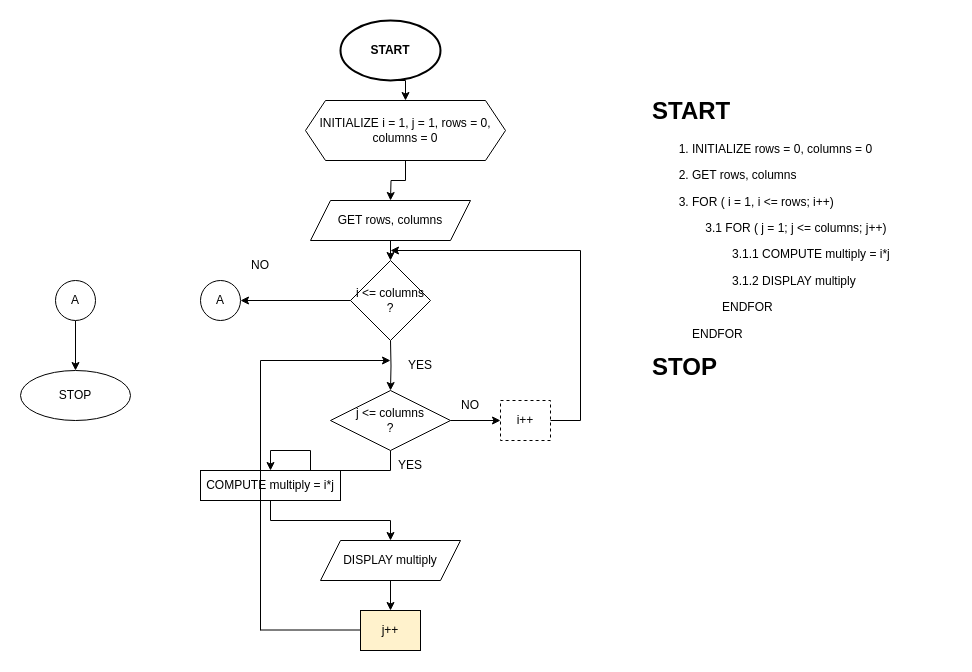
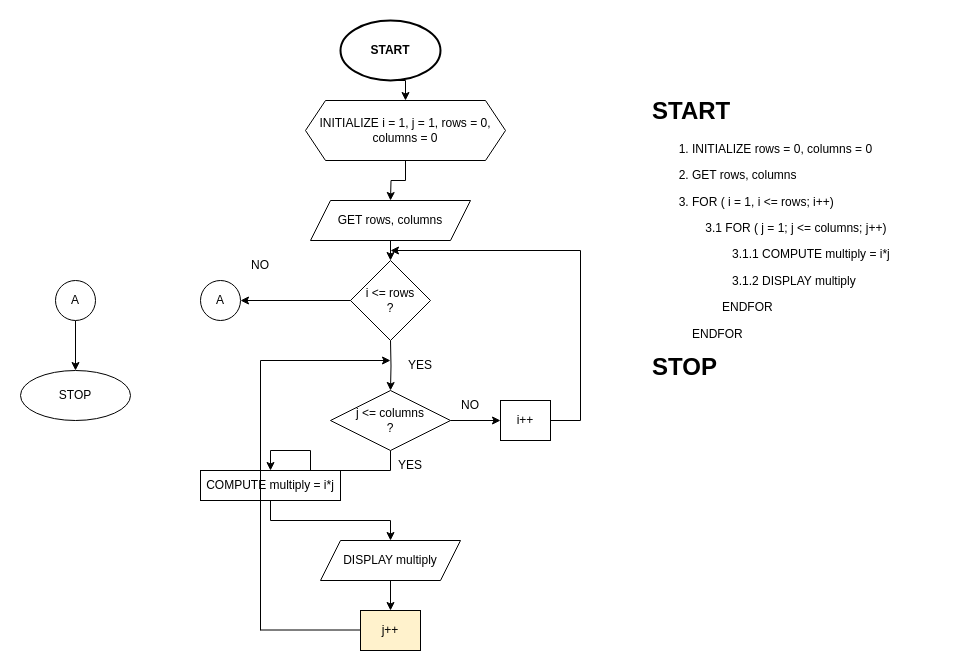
(391, 301) -> (391, 301)
(526, 421) -> (526, 421)
